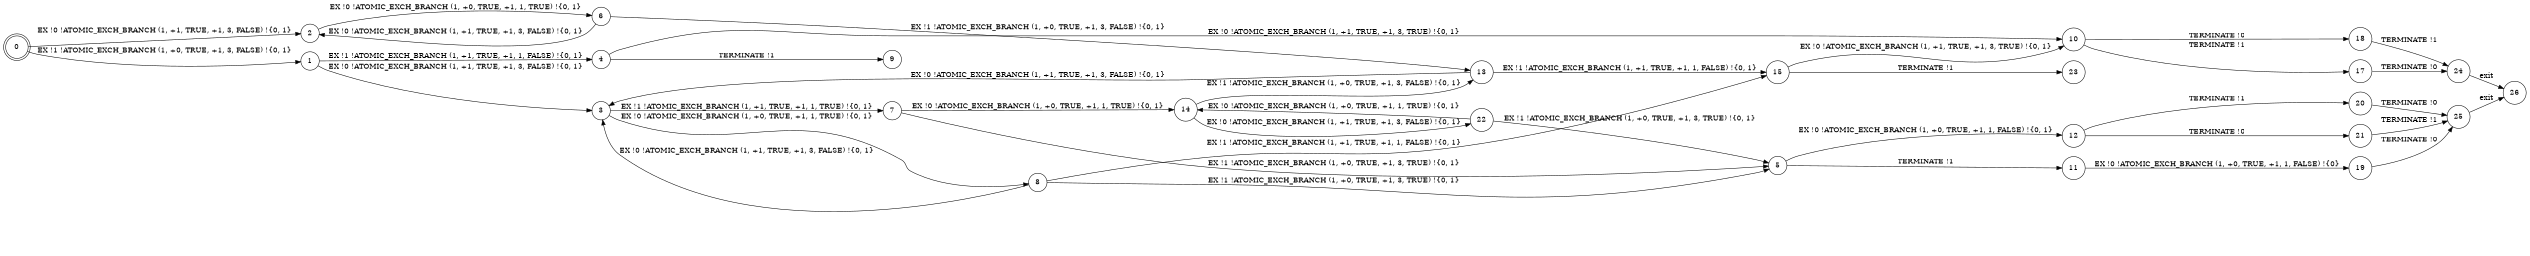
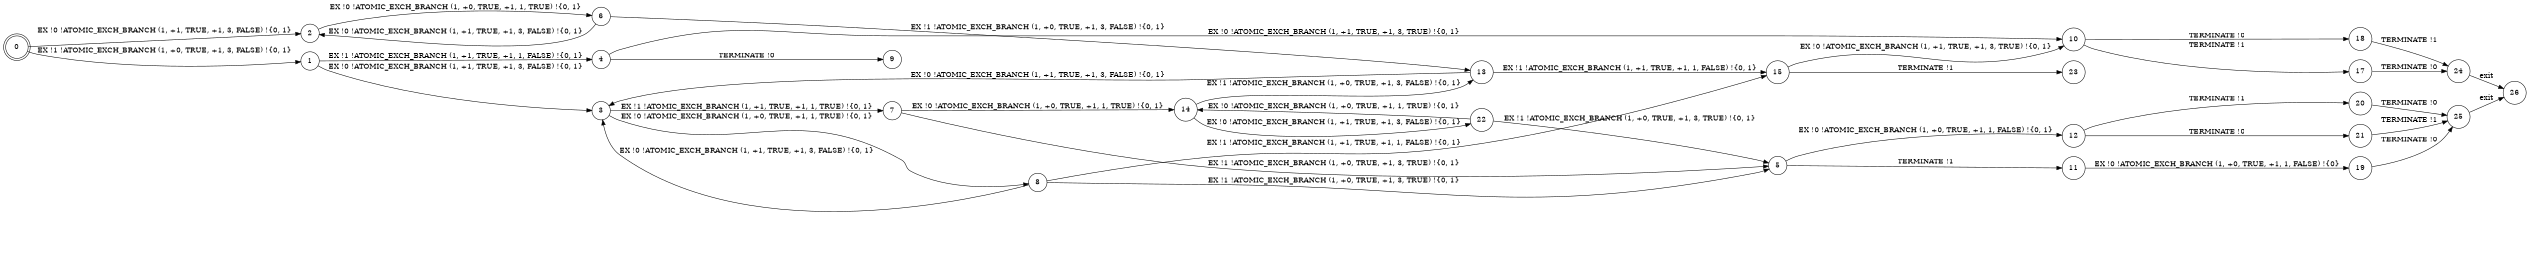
(747, 56) -> (747, 56)
